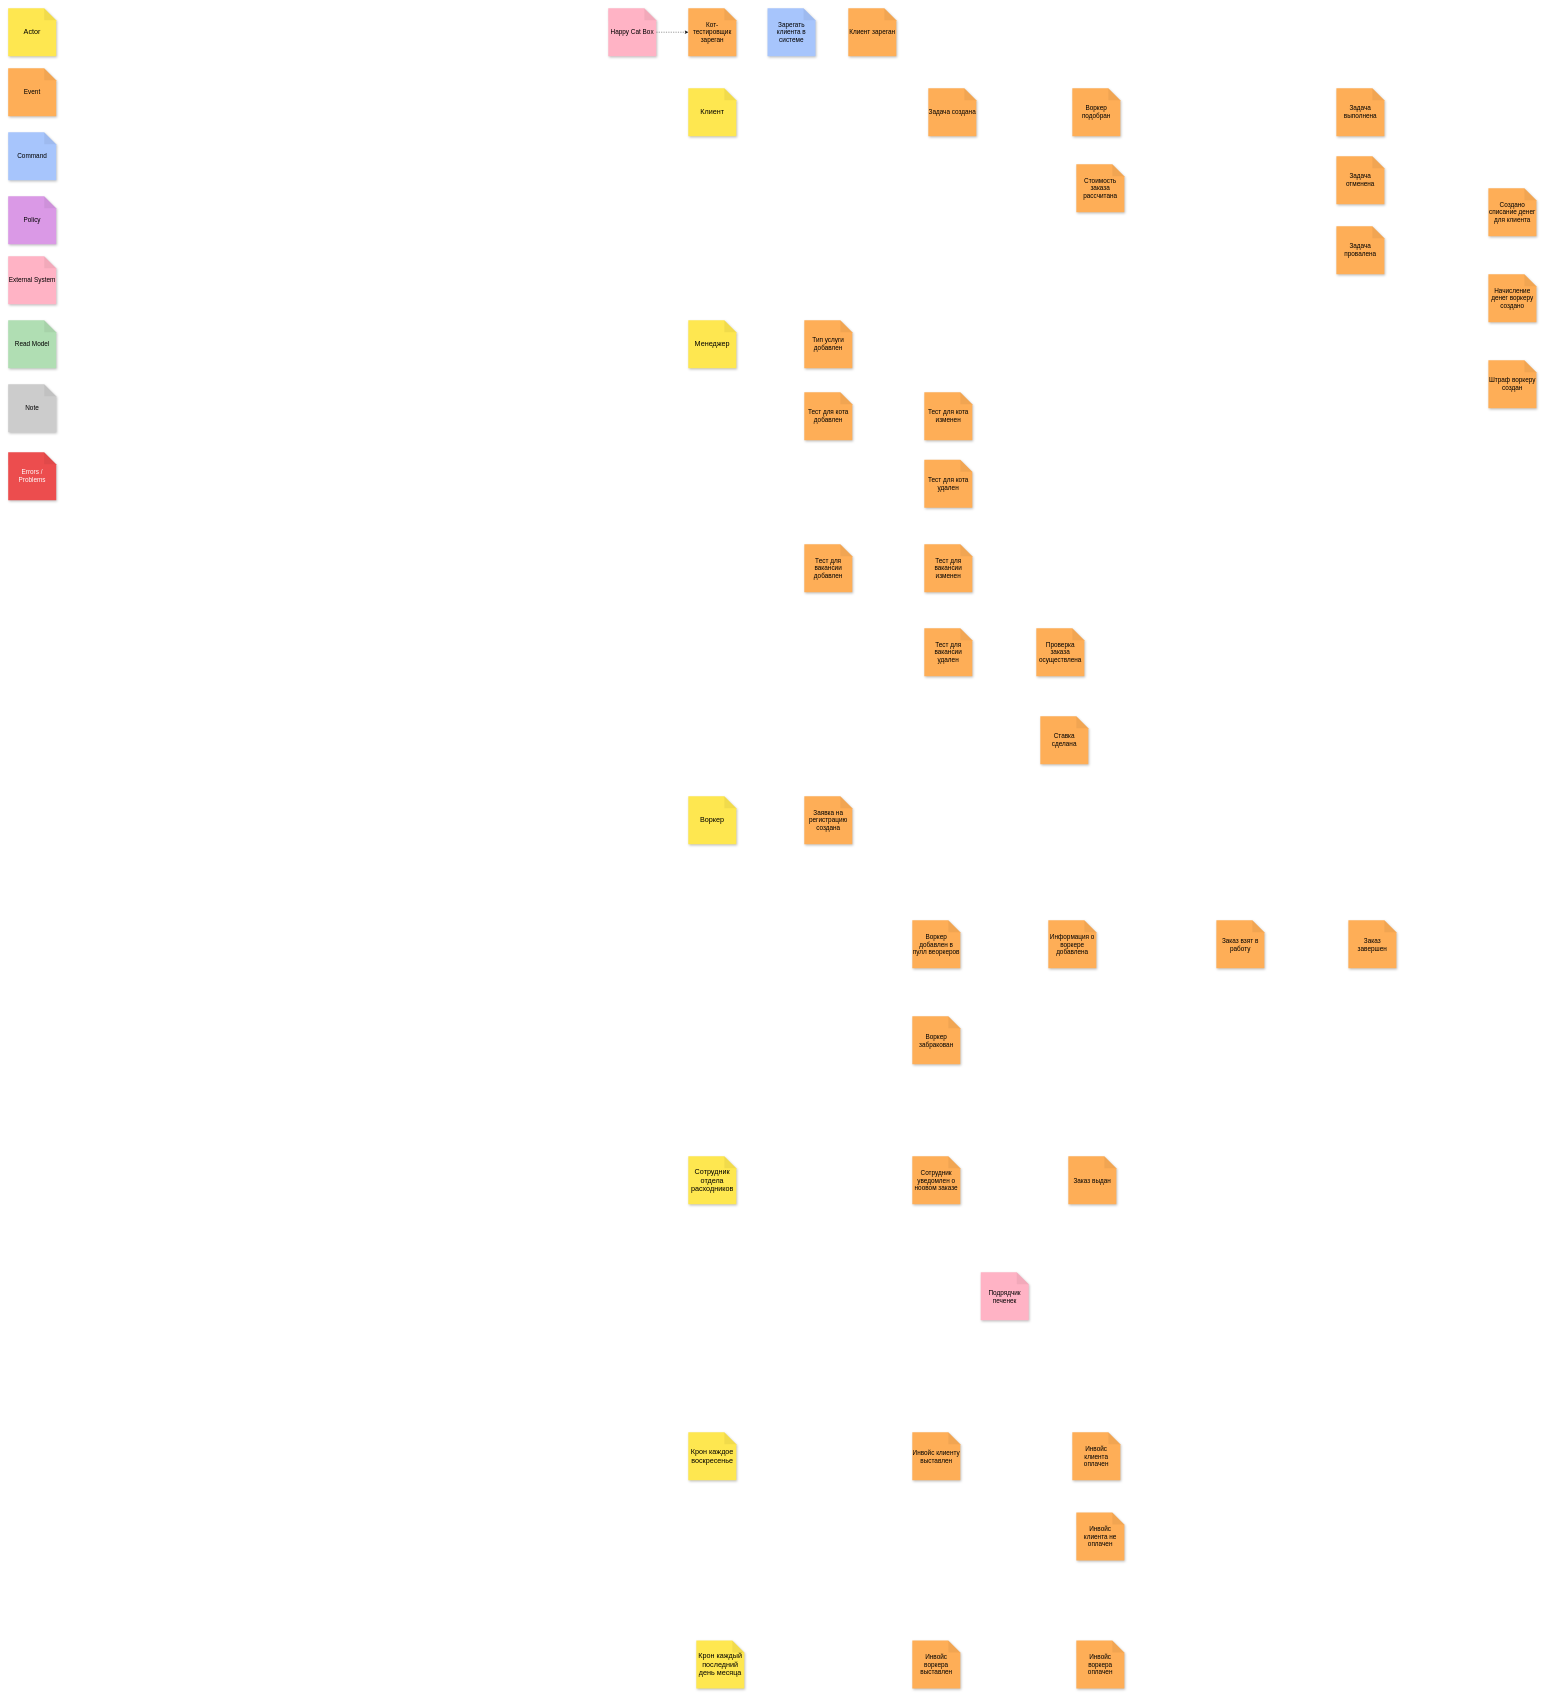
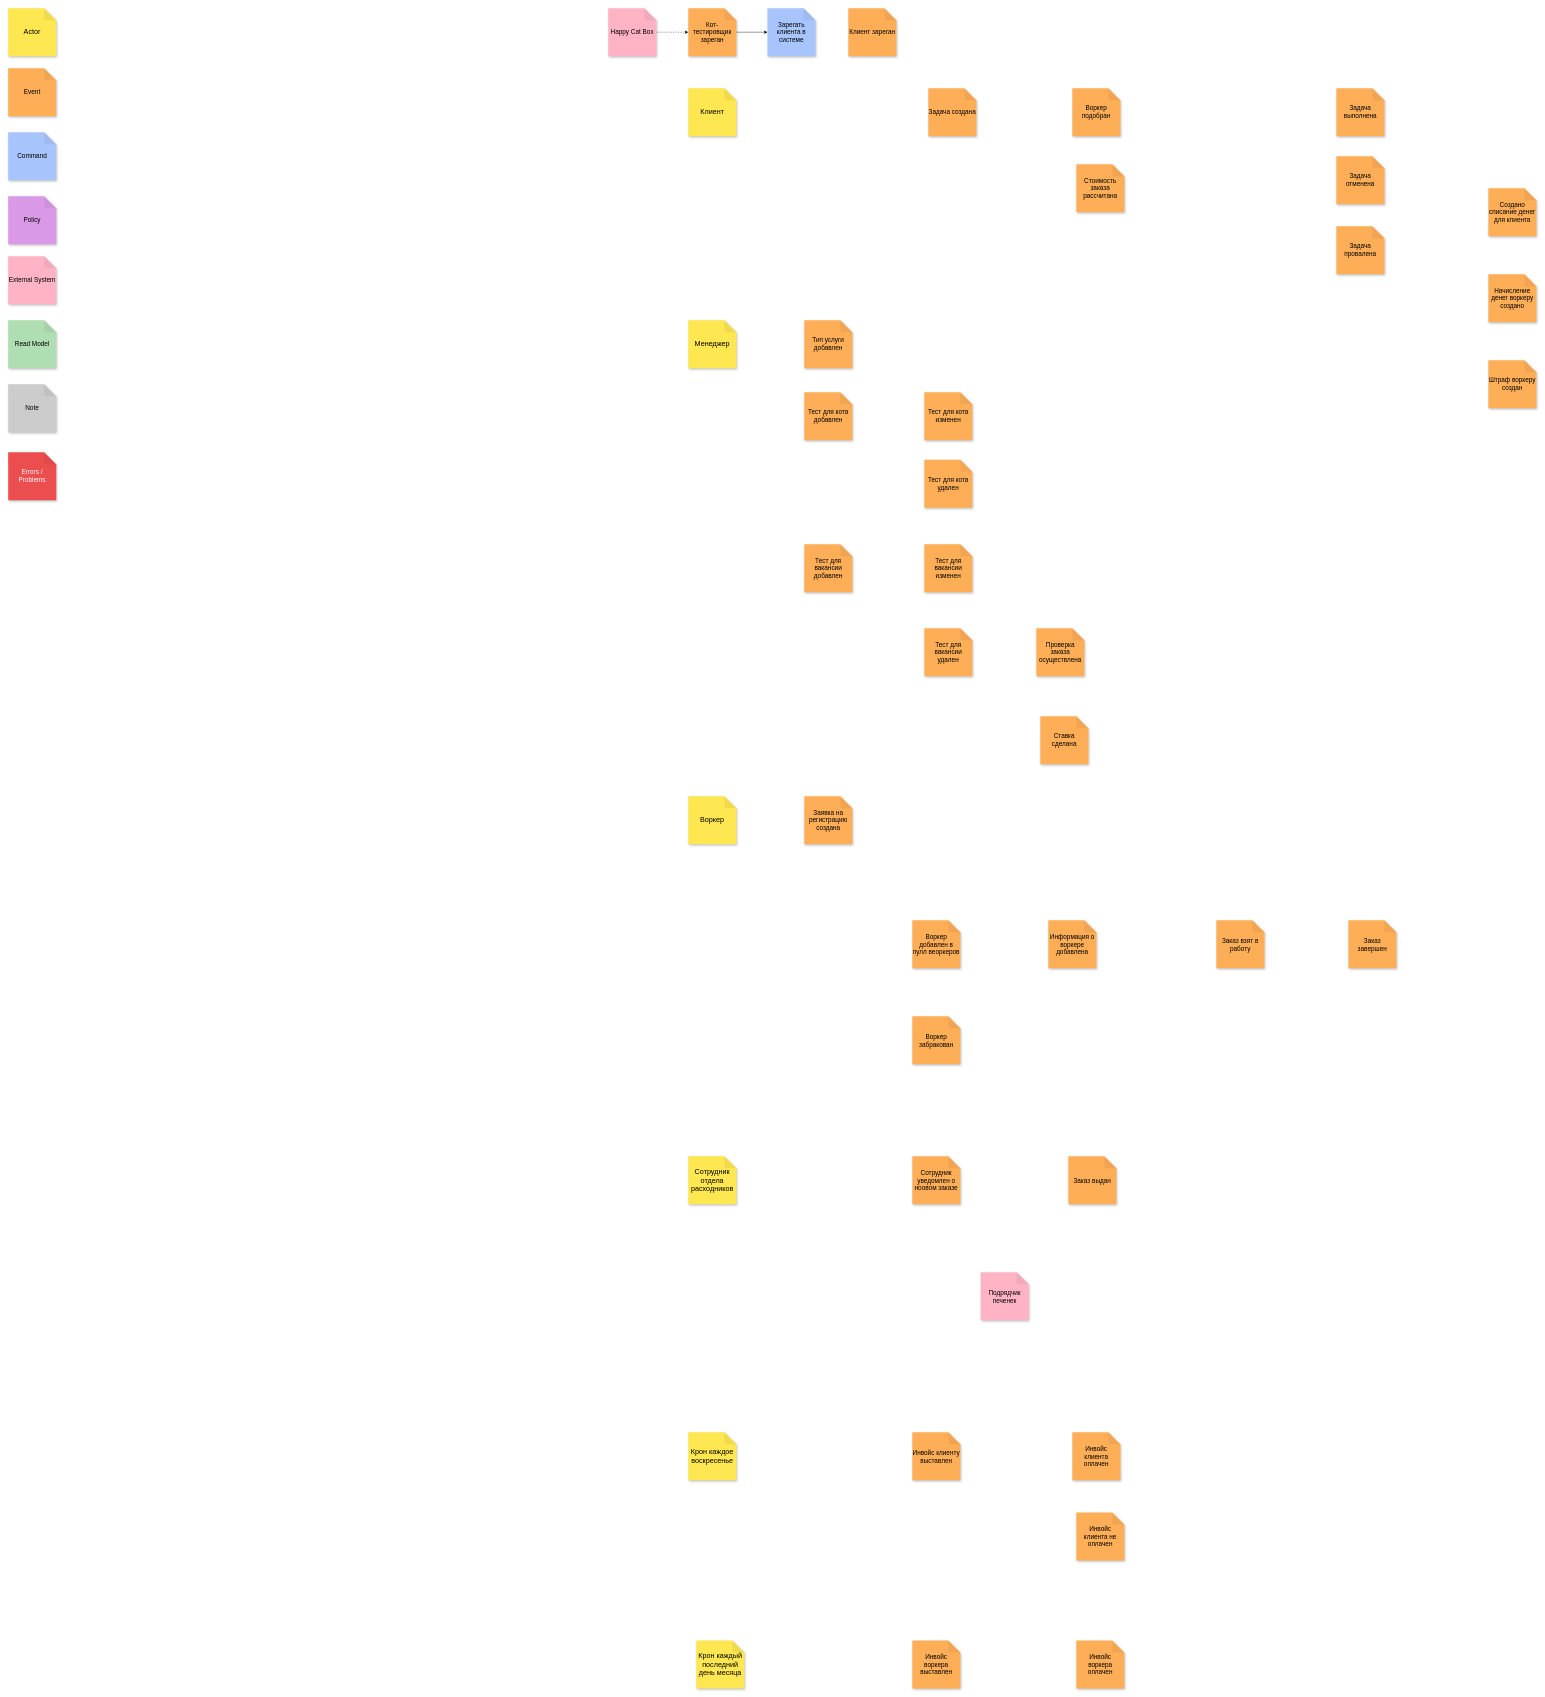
none -> (763, 32)
